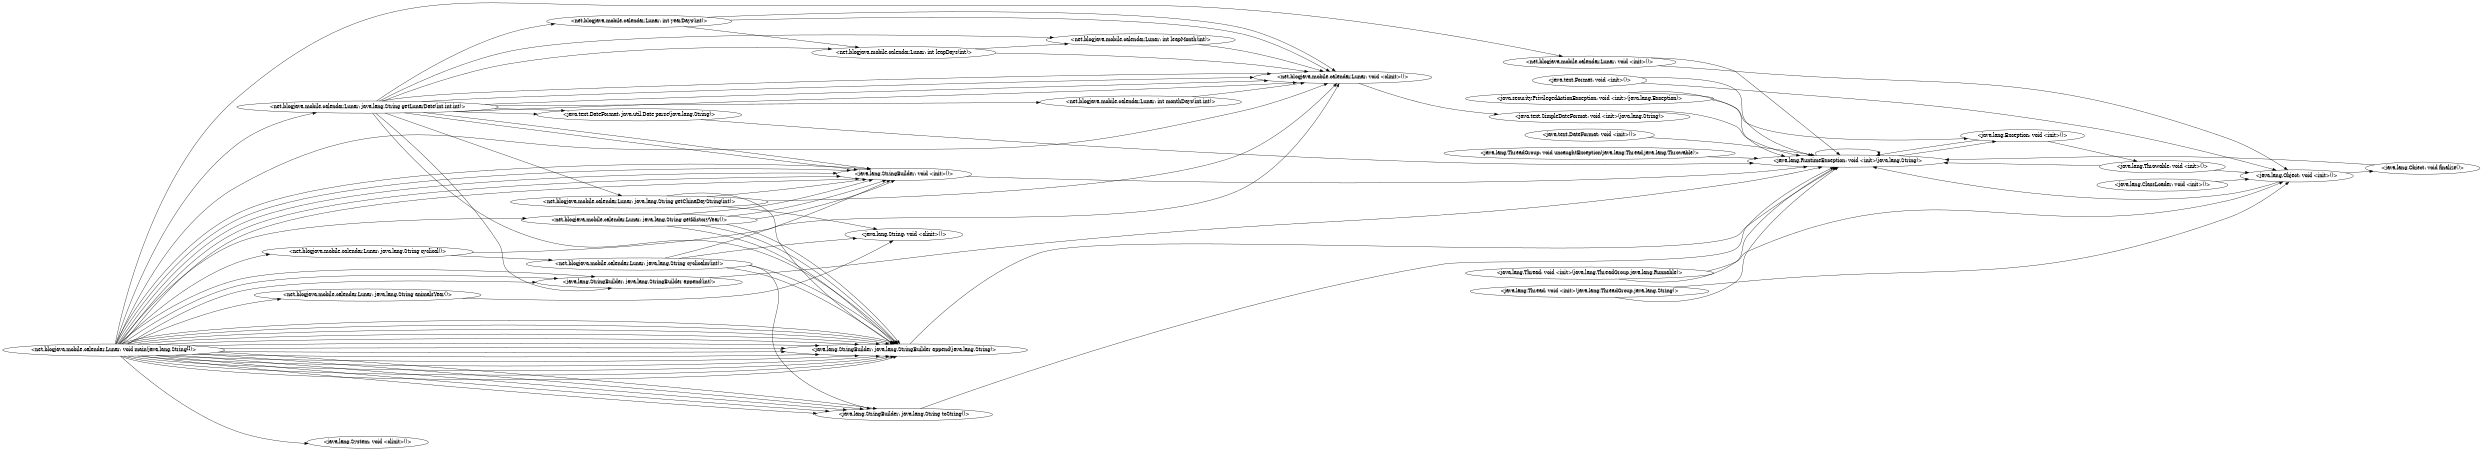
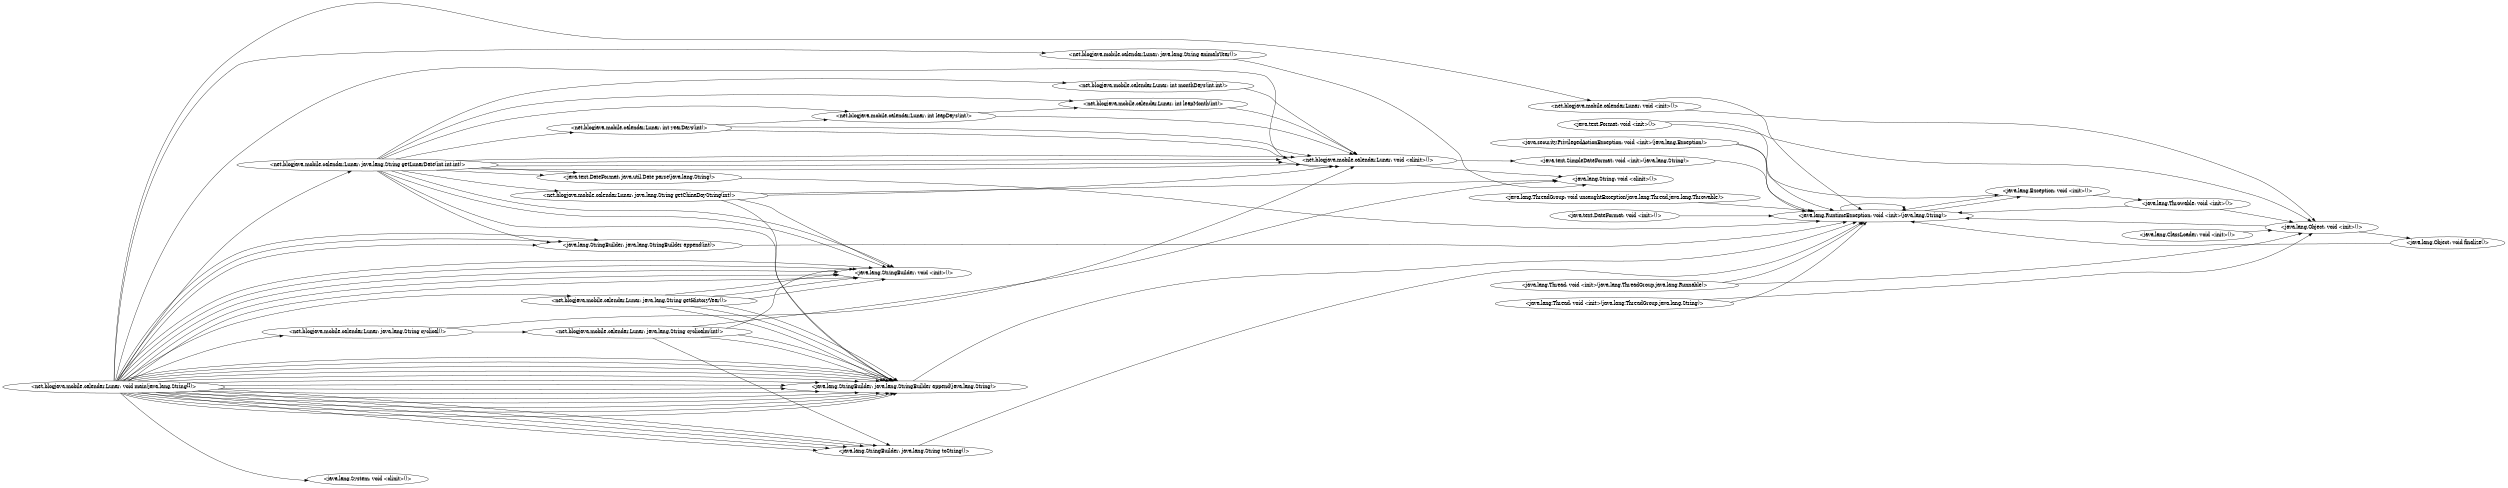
none -> (1488, 172)
(1385, 183) -> none
